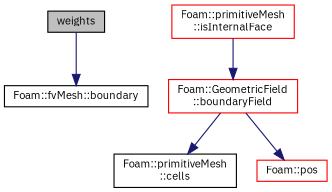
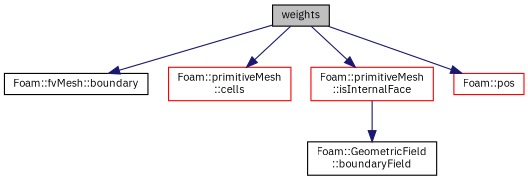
none -> (329, 43)
(233, 96) -> (372, 159)
(208, 129) -> (273, 43)
(261, 132) -> (390, 48)
(175, 171) -> (230, 84)
